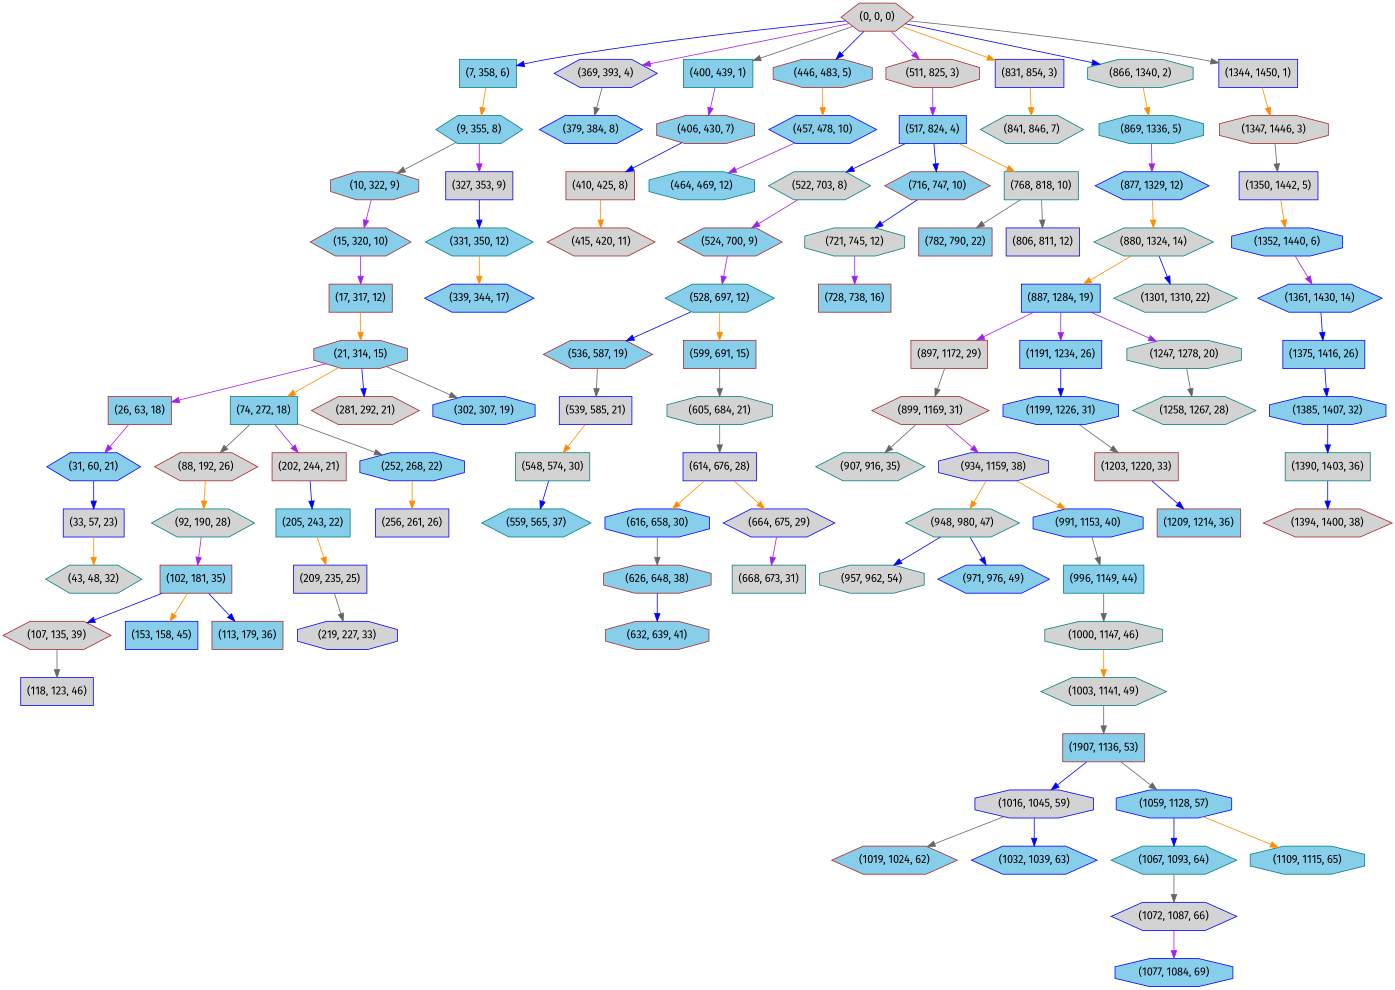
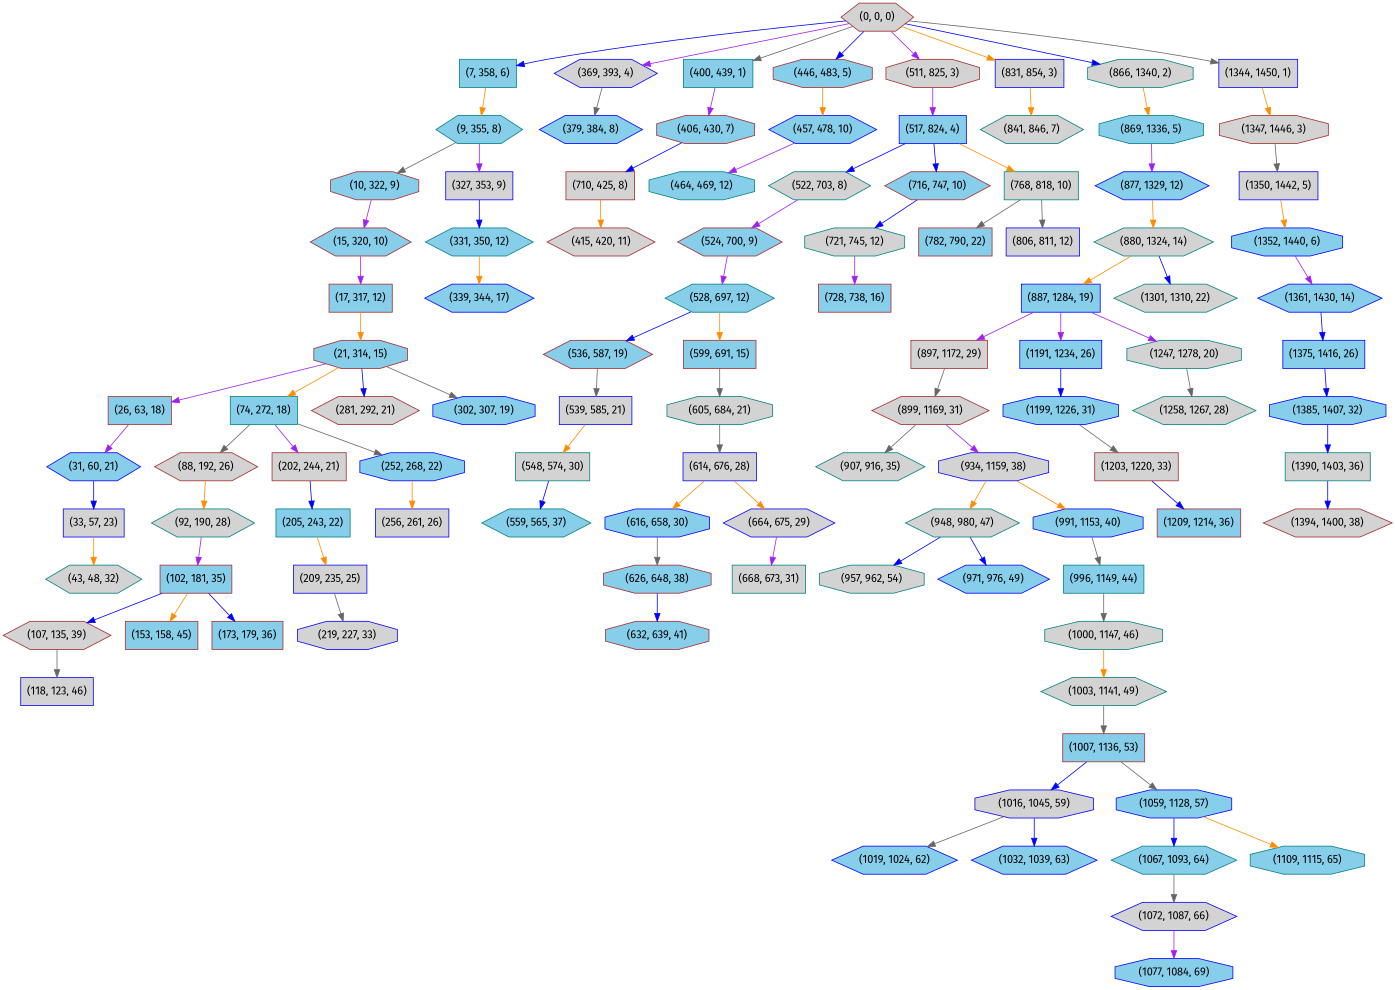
(600, 186) -> (600, 186)
(162, 635) -> (162, 635)
(247, 635) -> (247, 635)
(1104, 748) -> (1104, 748)
(895, 860) -> (895, 860)
